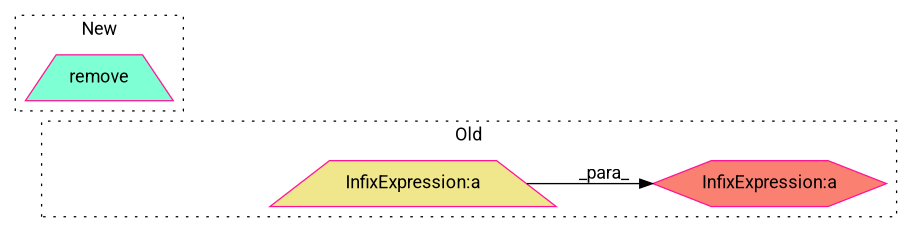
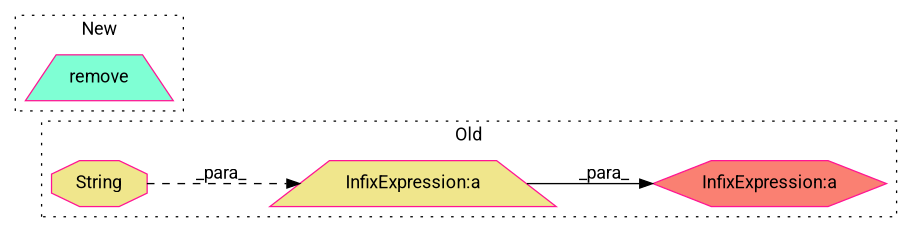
none -> (99, 184)
